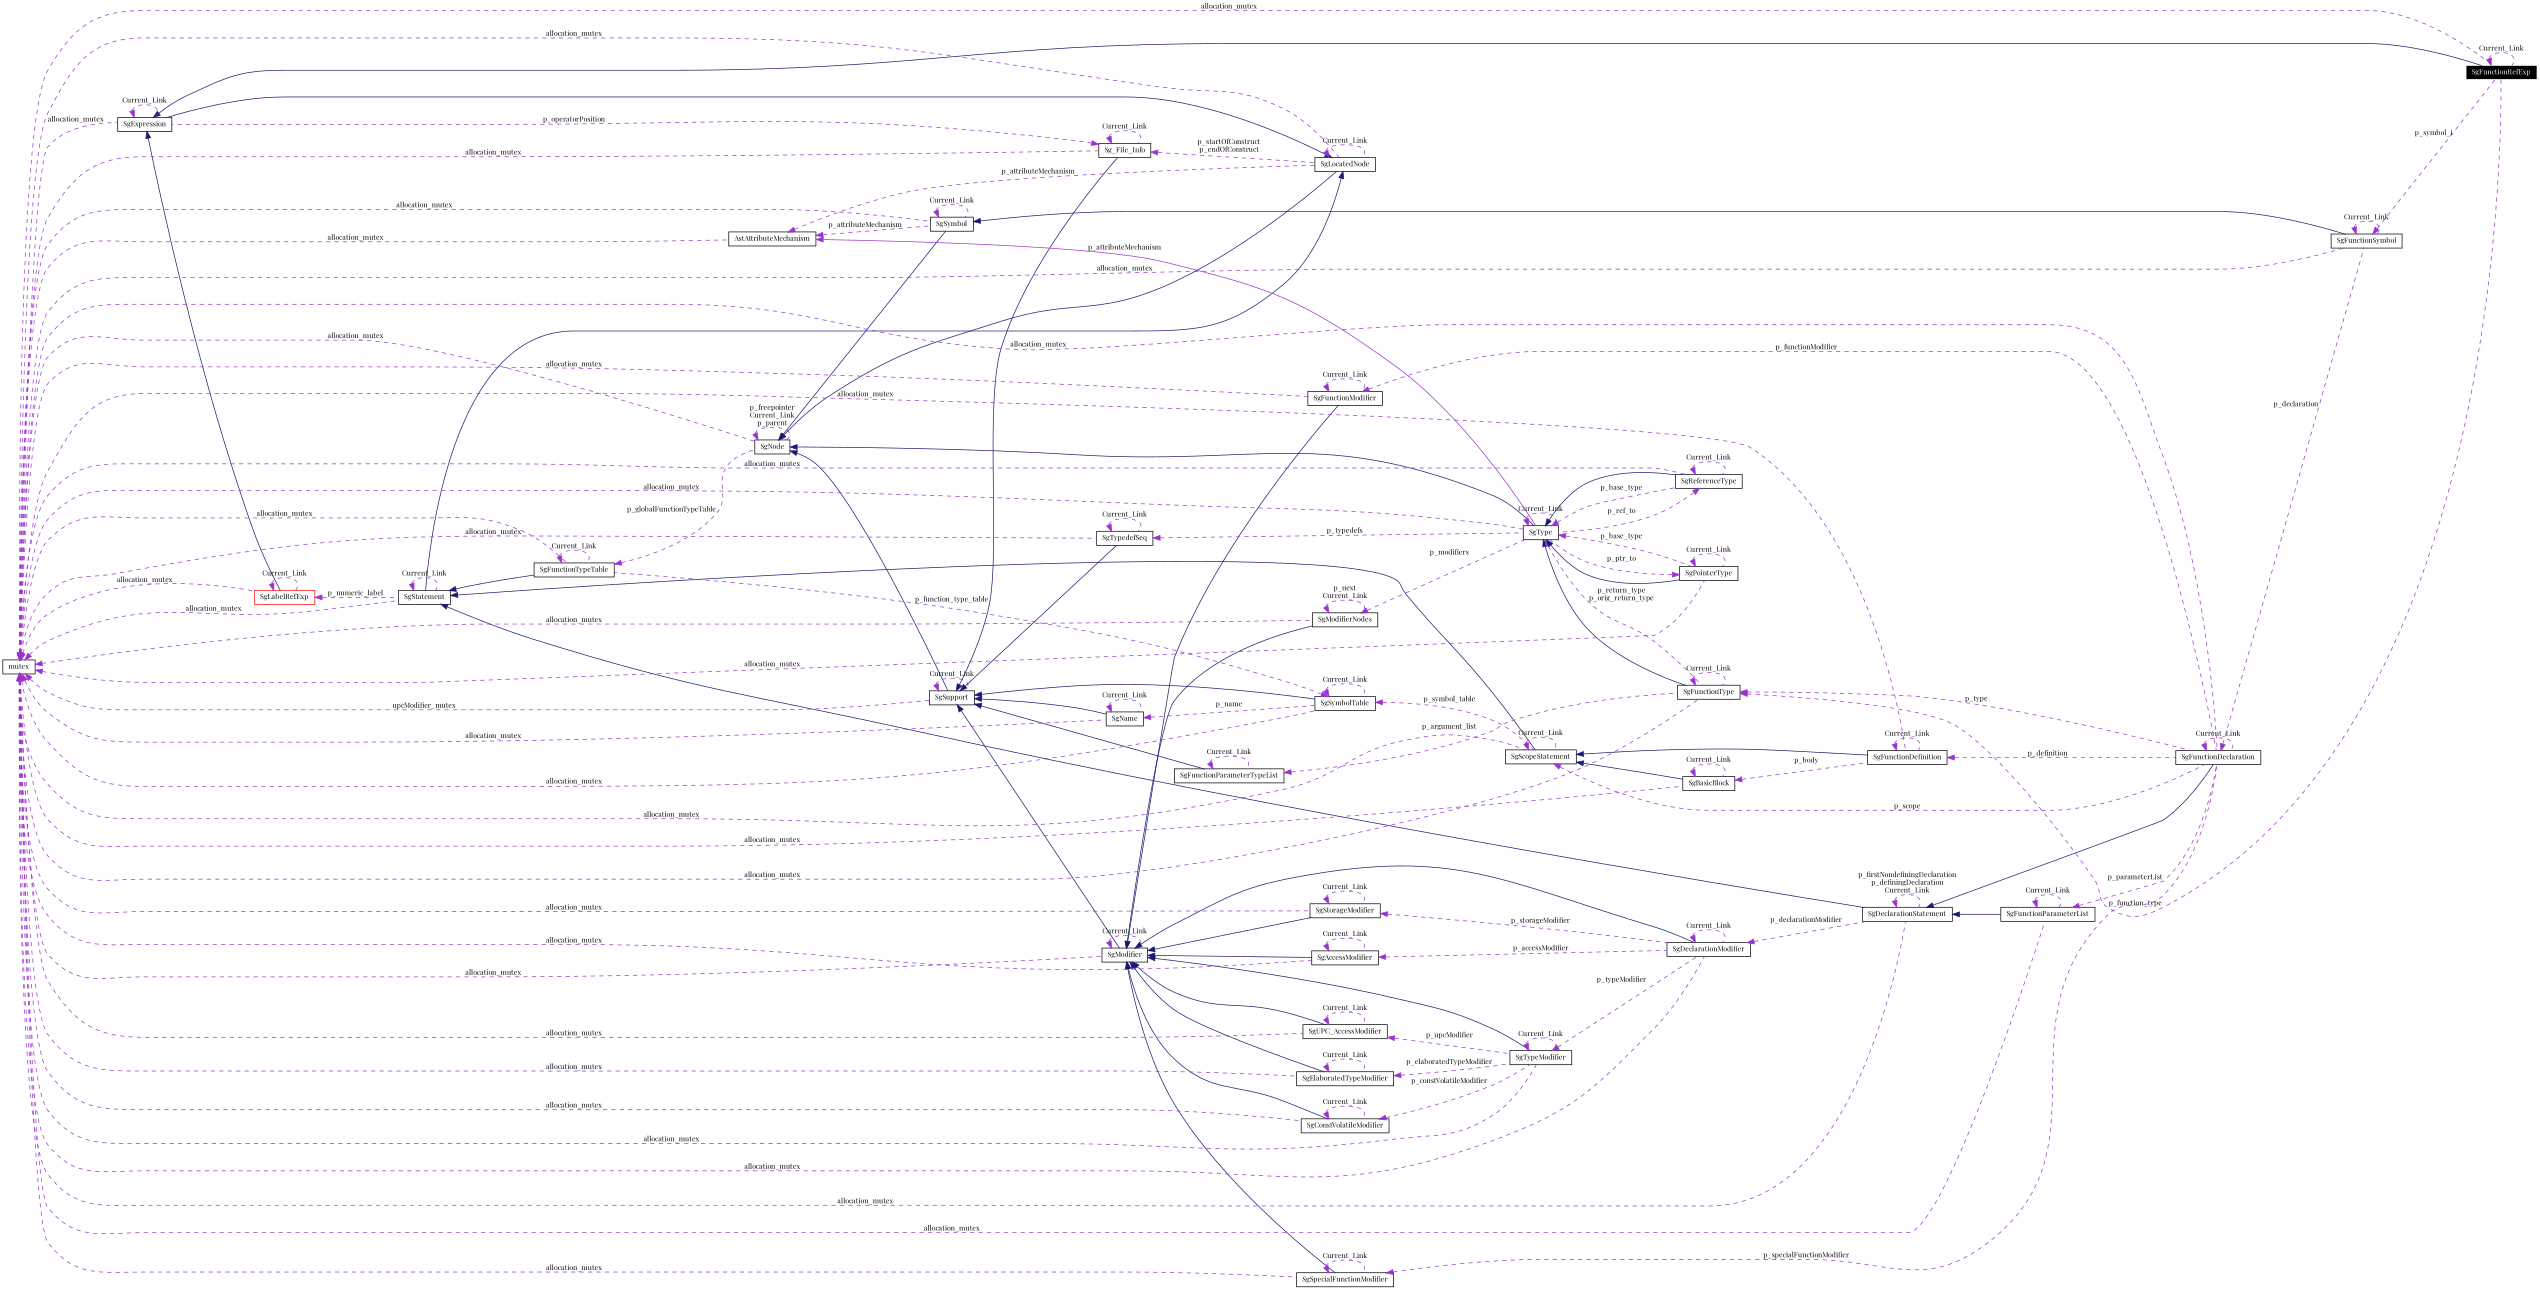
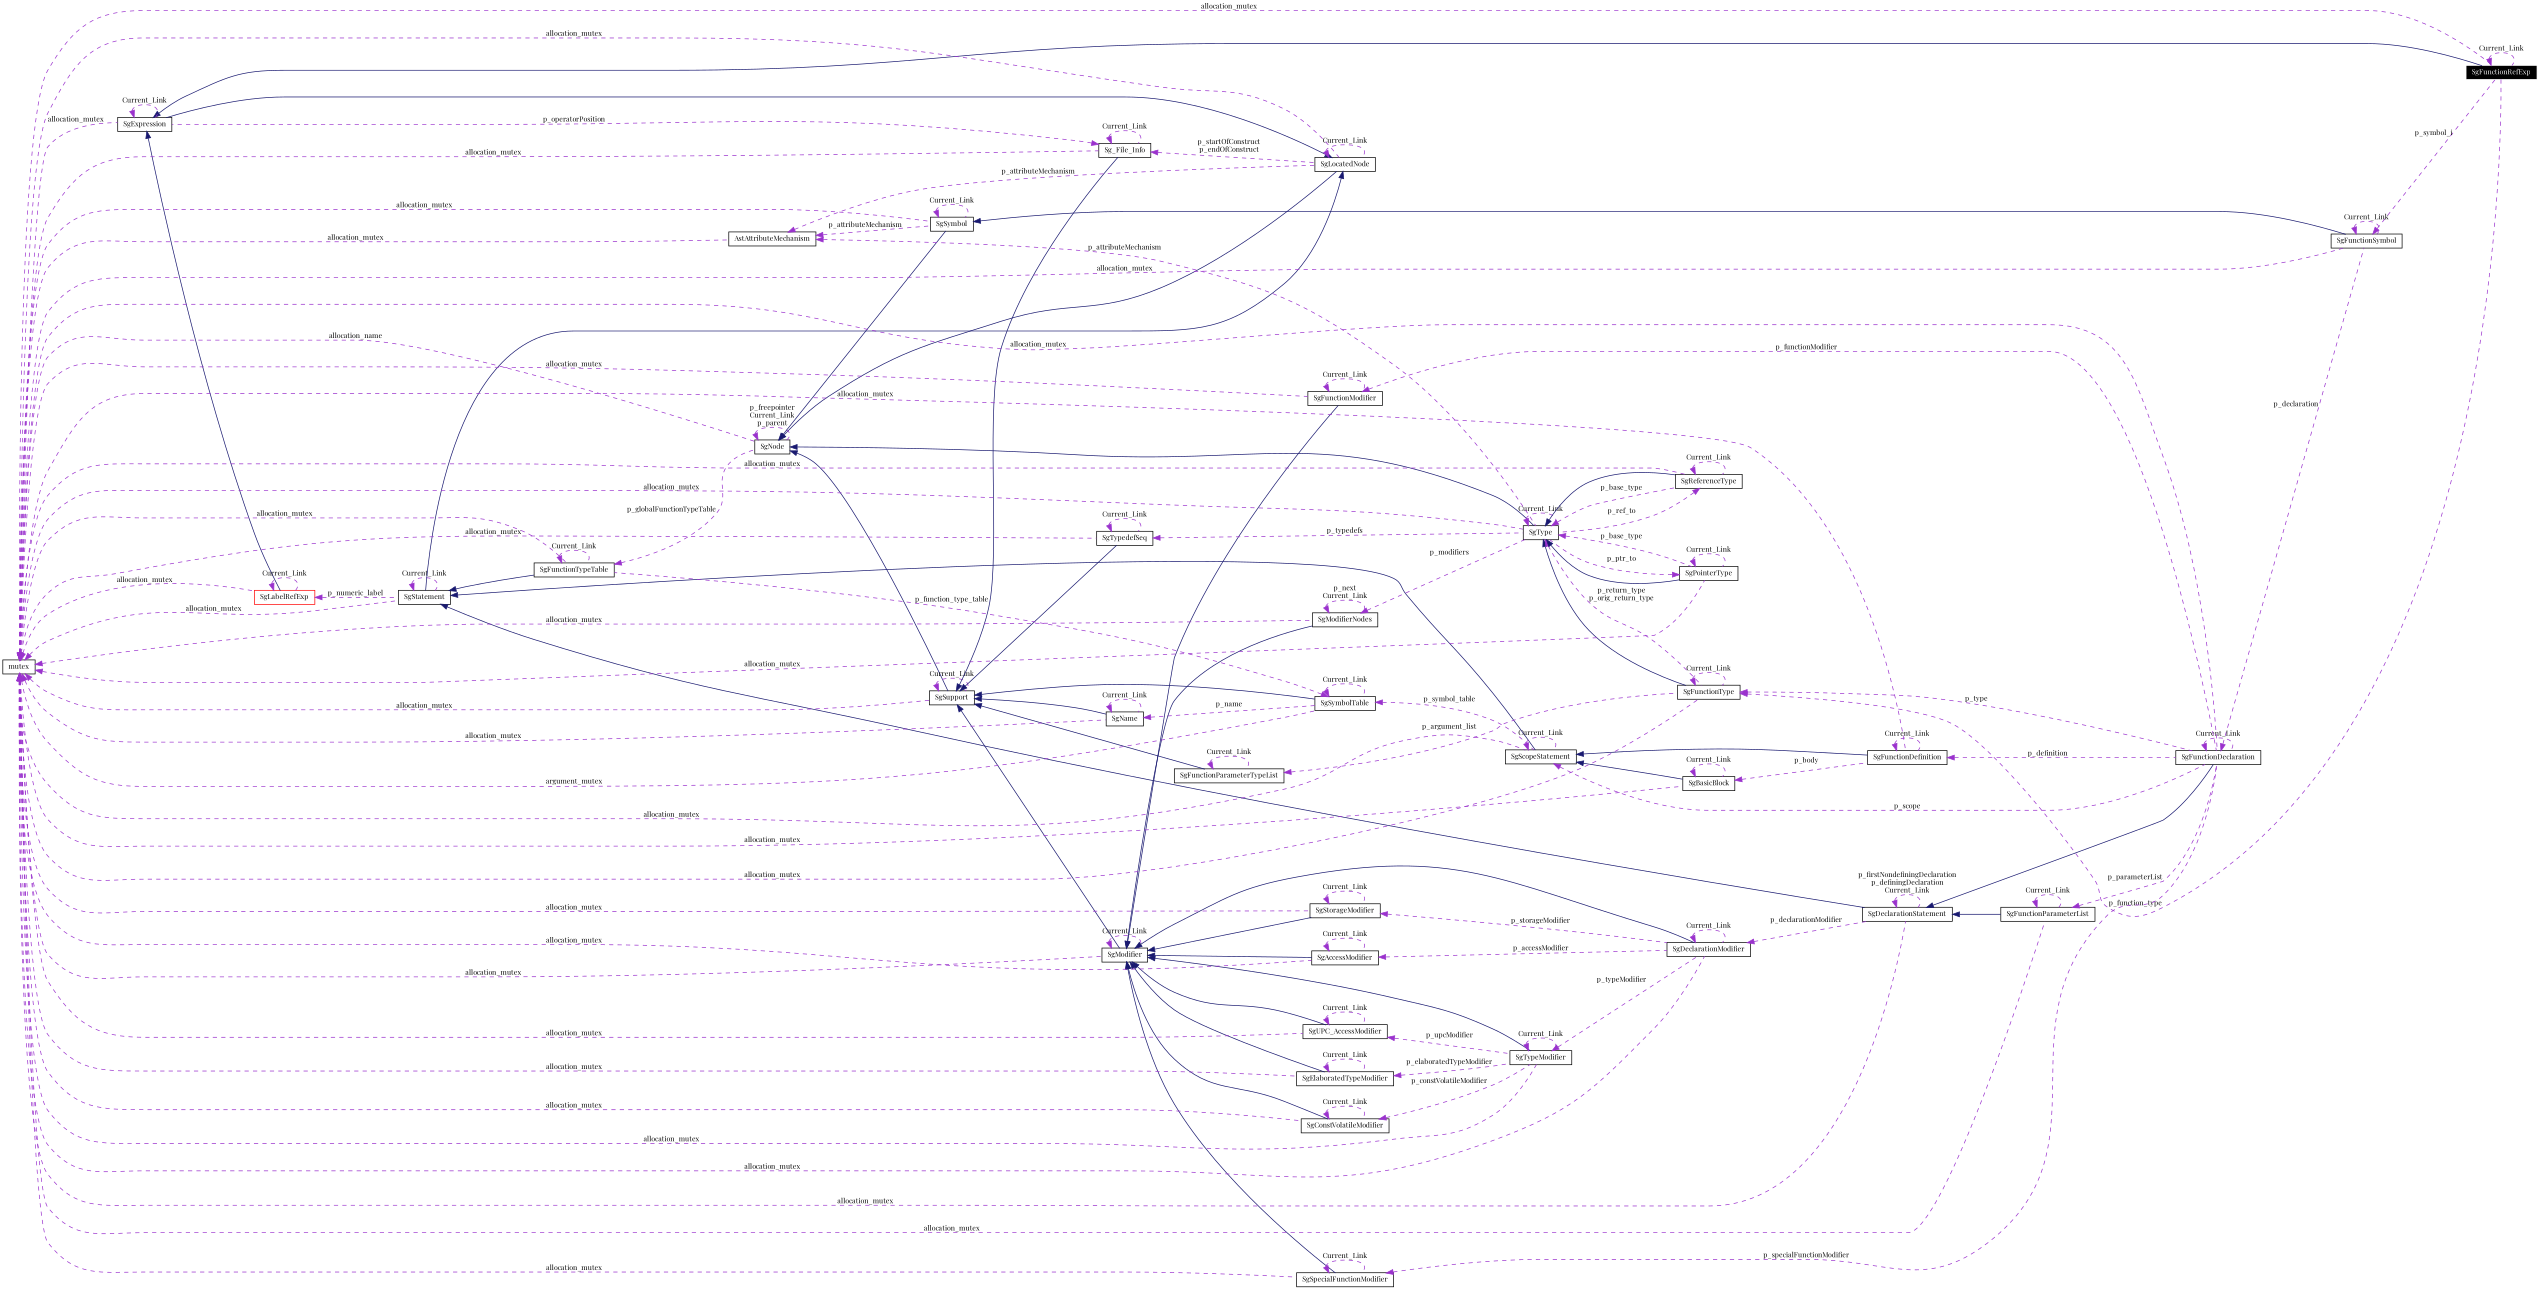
(1226, 278) -> (1226, 278)
(356, 336) -> (356, 336)
(424, 706) -> (424, 706)
(574, 782) -> (574, 782)
